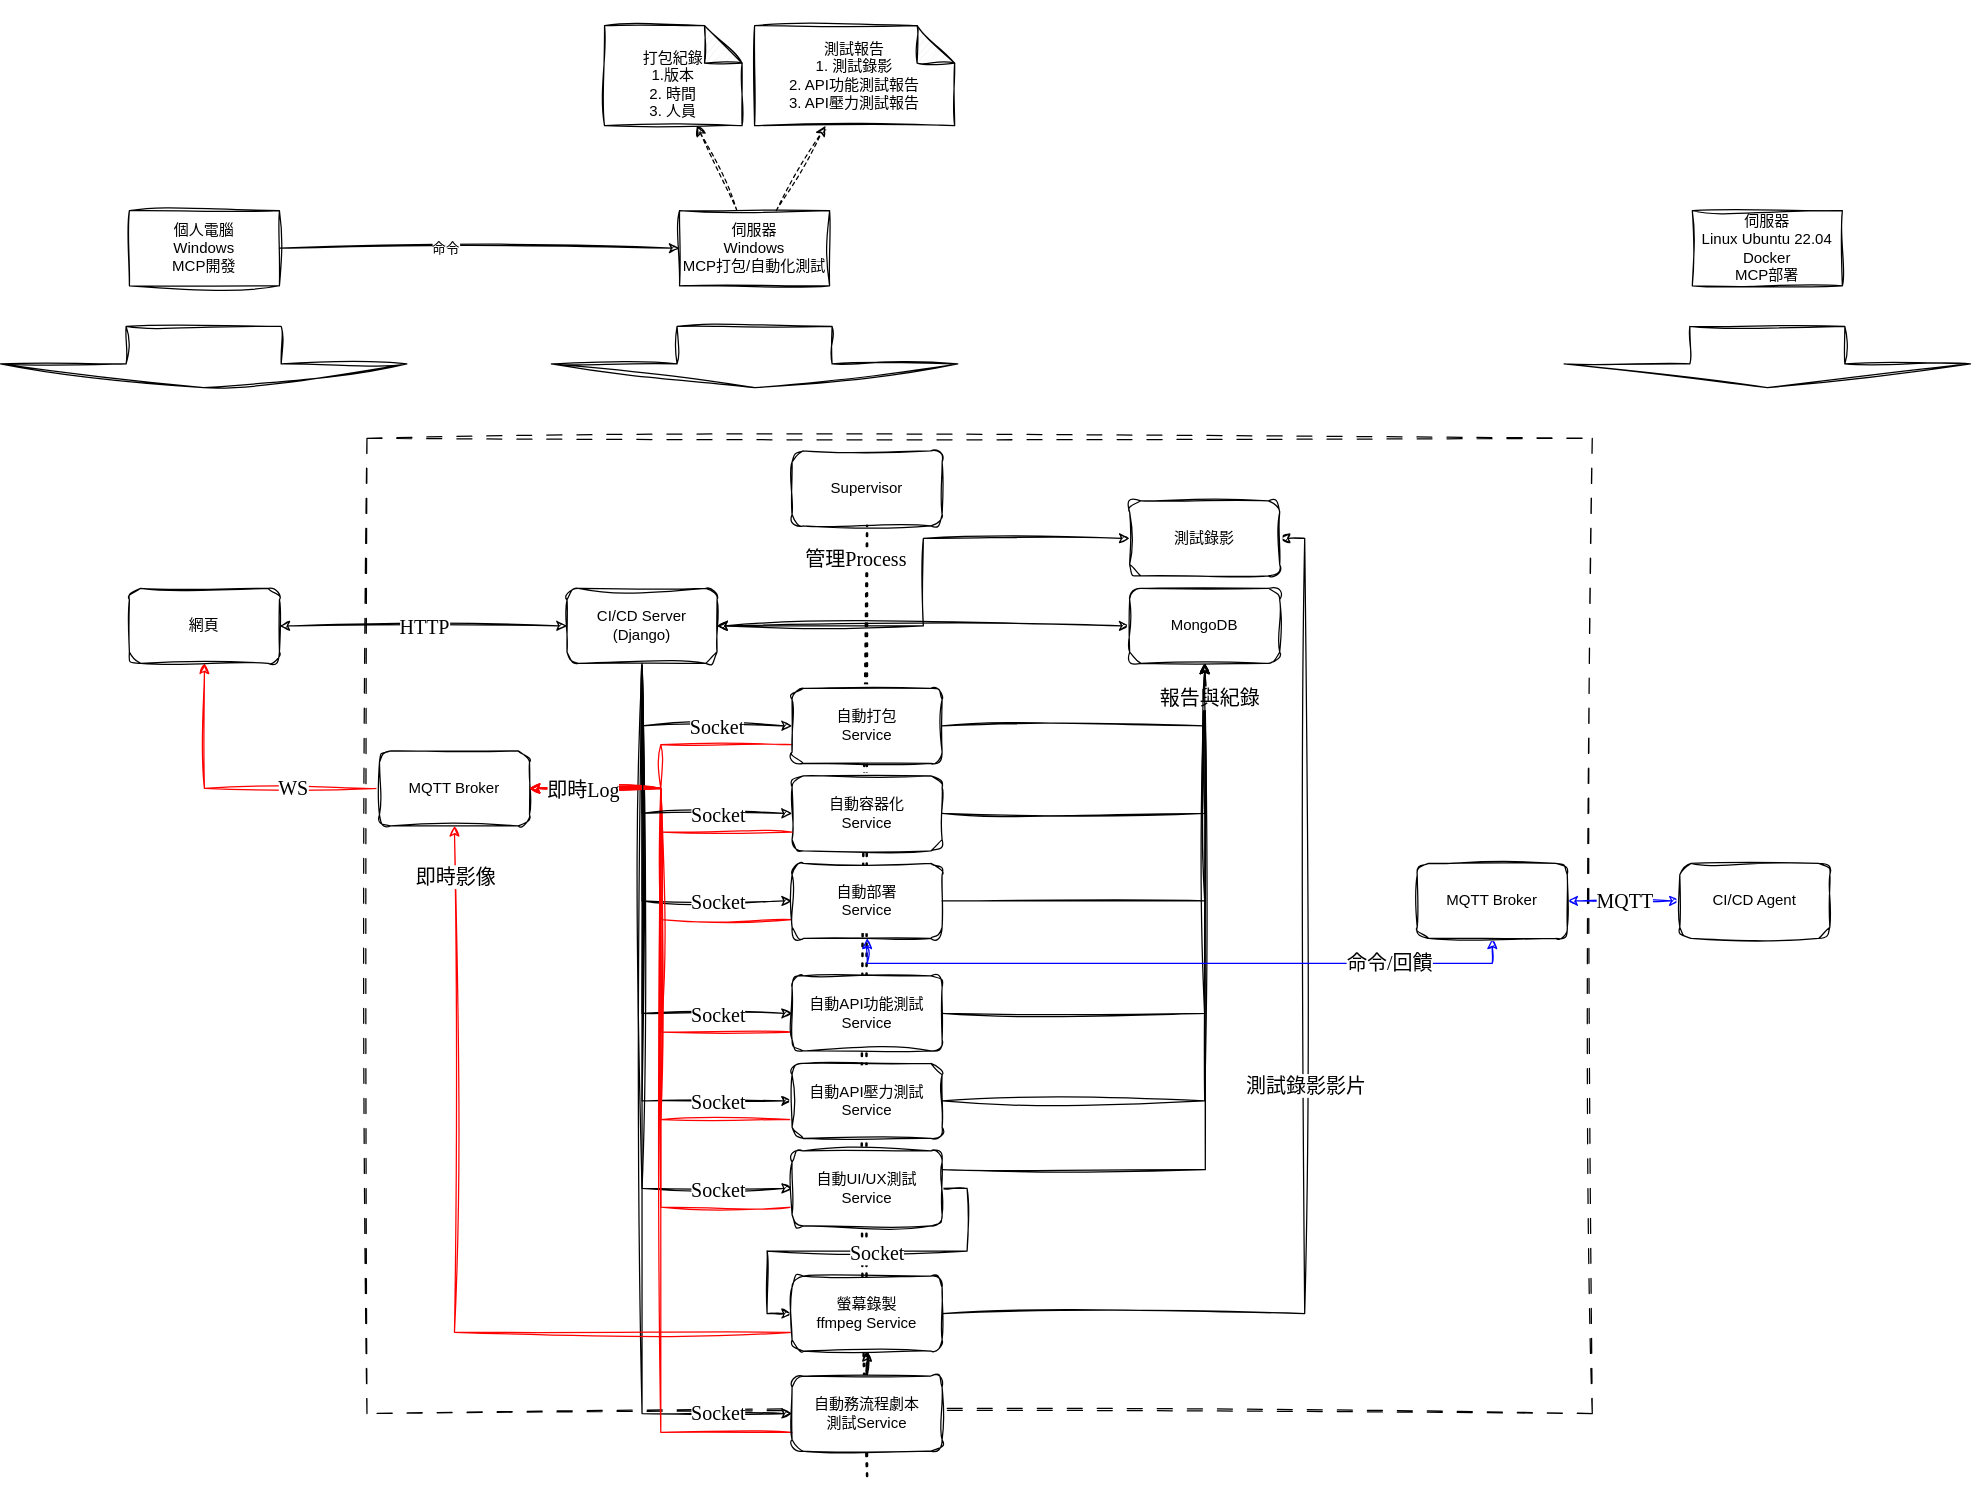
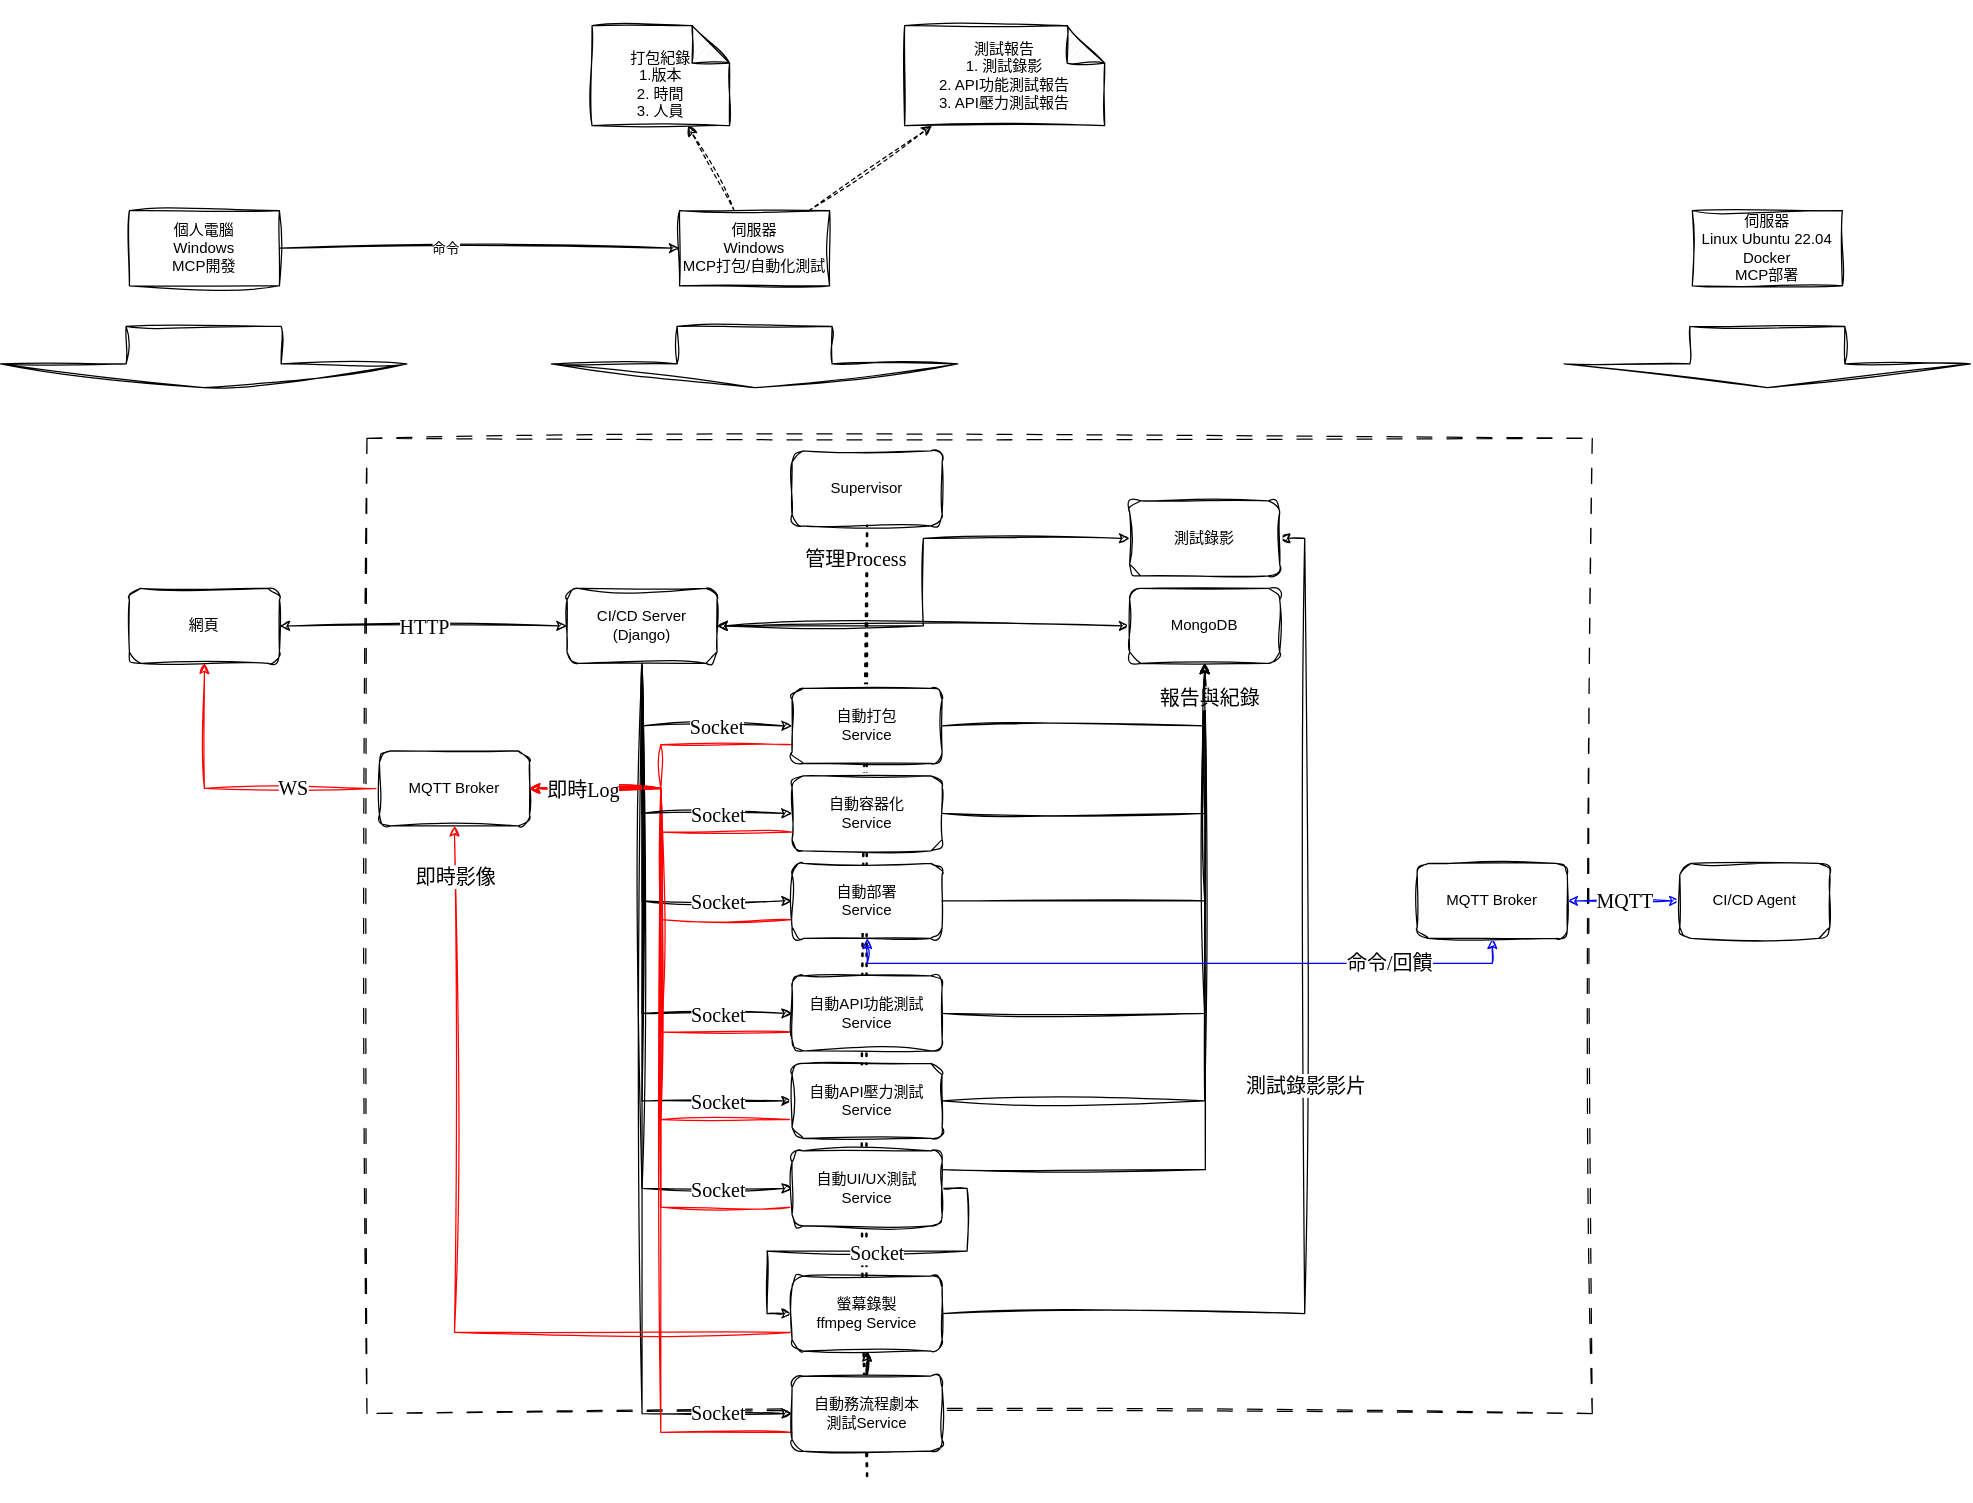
(673, 76) -> (661, 76)
(854, 76) -> (1004, 76)
